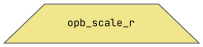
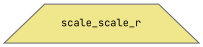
(102, 24) -> (102, 24)
